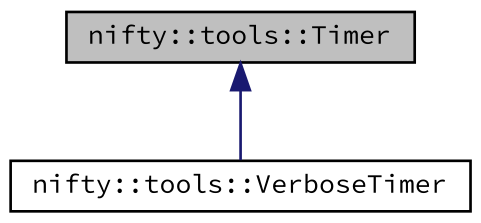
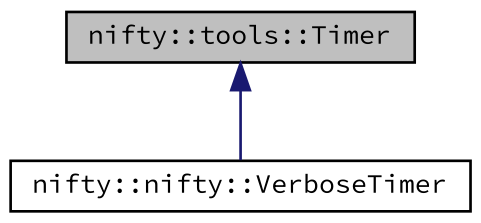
(241, 186) -> (241, 186)
